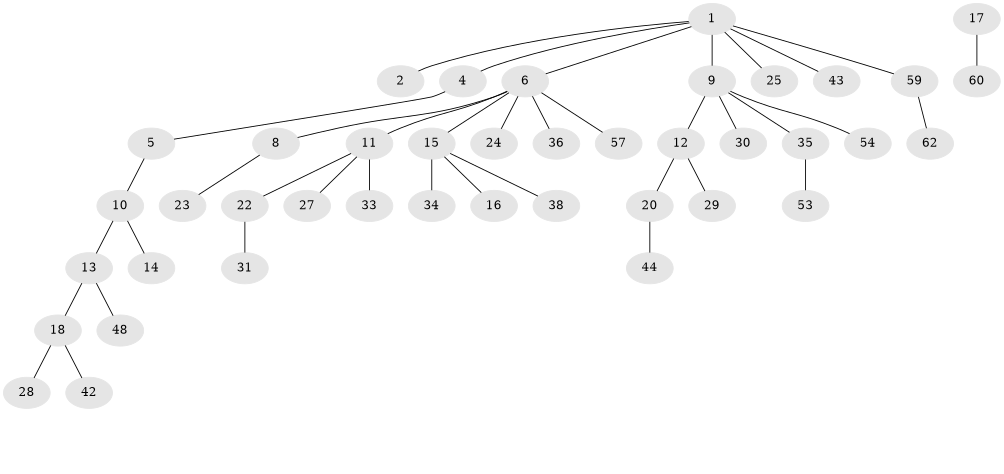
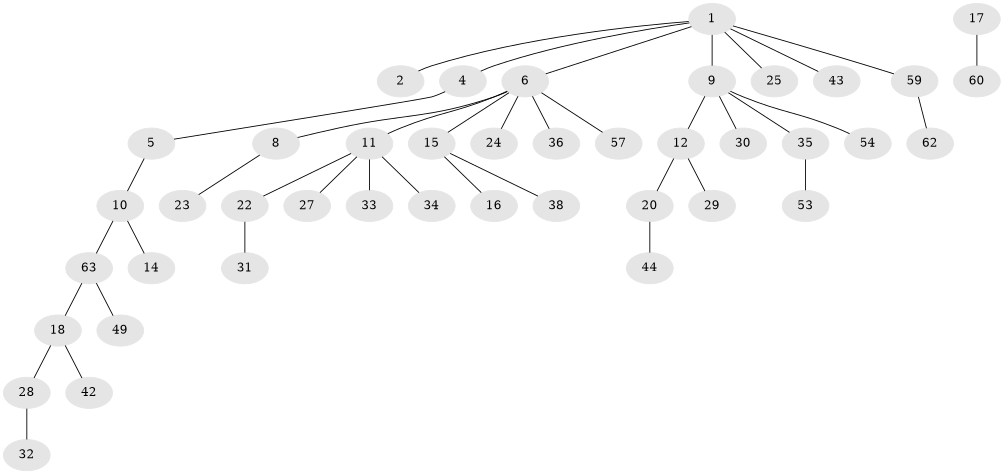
(432, 175) -> (401, 175)
(89, 268) -> (89, 268)
(120, 331) -> (120, 331)
none -> (27, 455)
